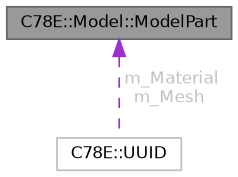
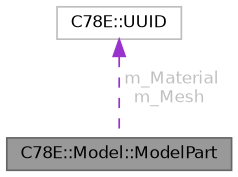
(119, 97) -> (119, 97)
